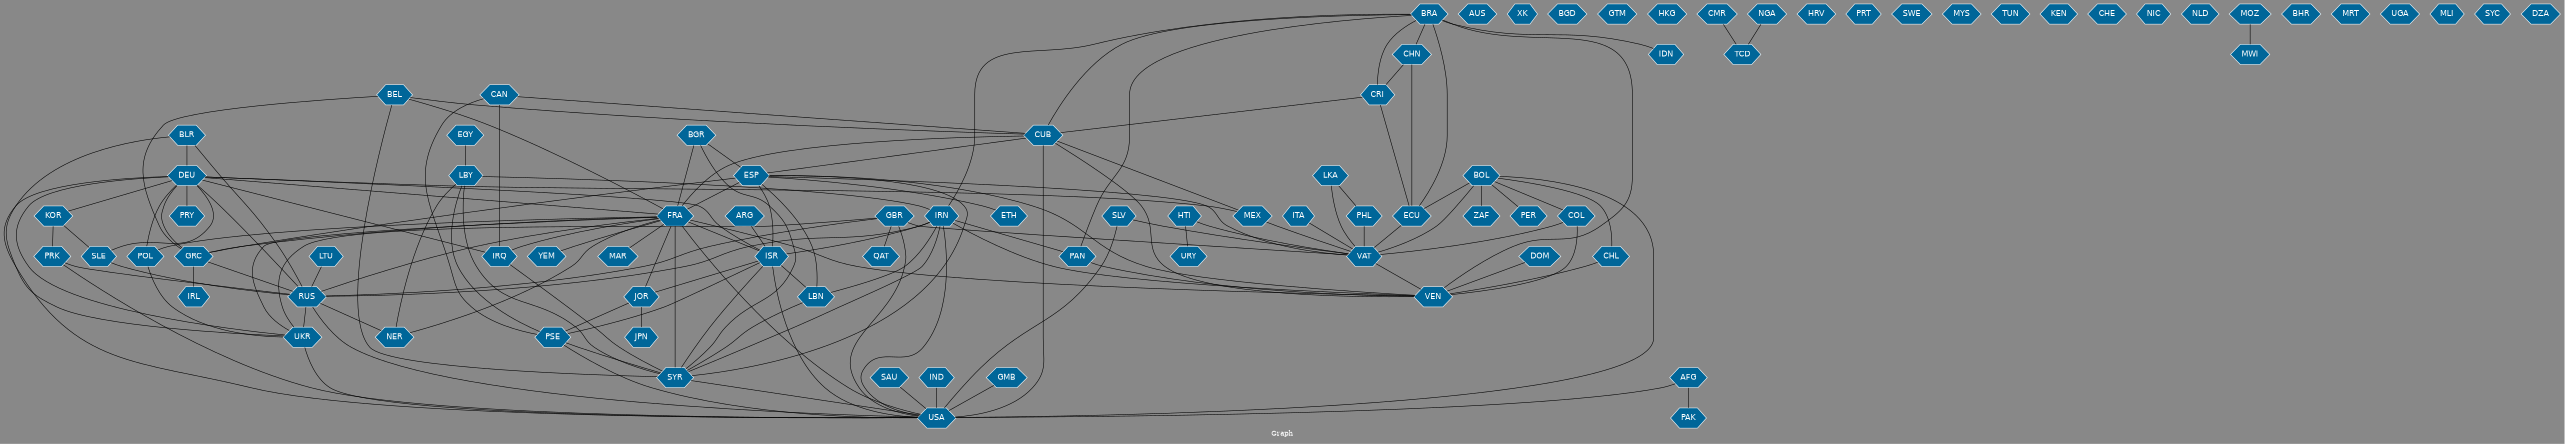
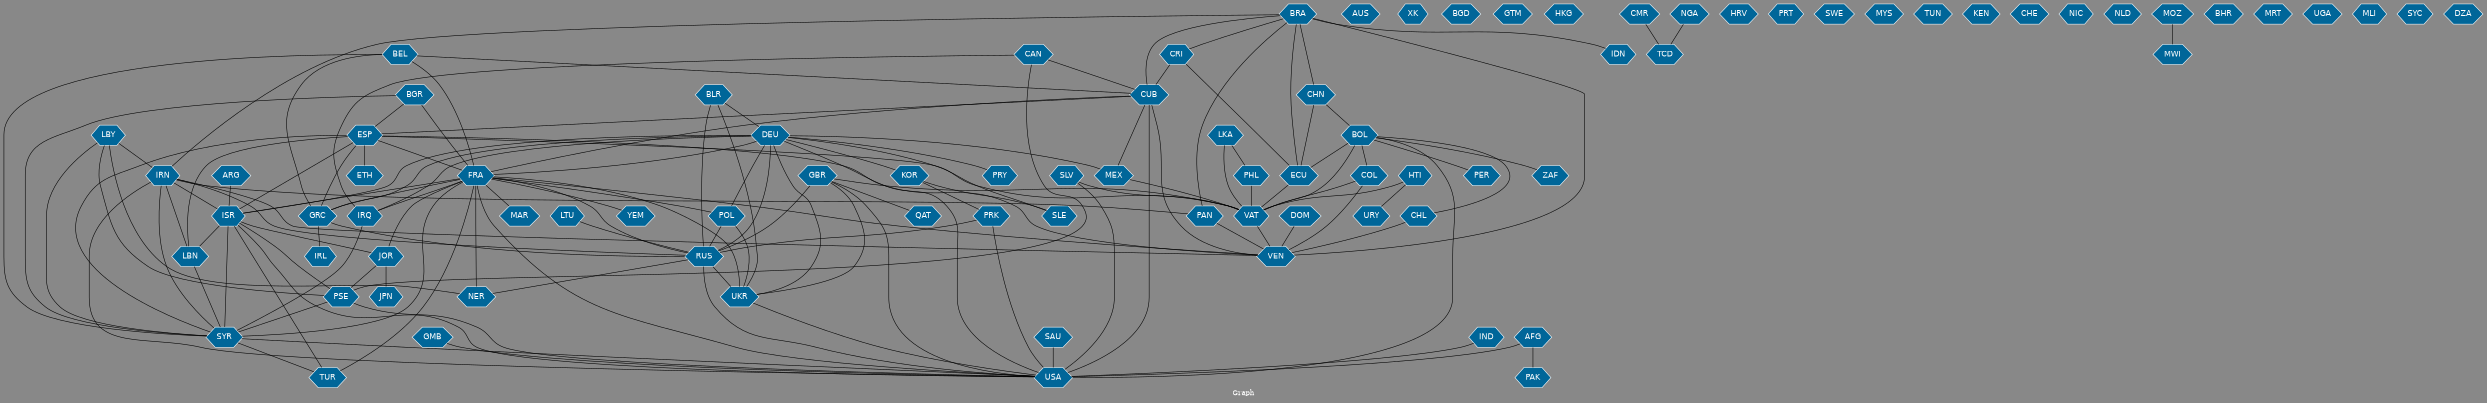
(1395, 75) -> (1338, 115)
(465, 135) -> none
(1299, 216) -> none
(155, 275) -> (714, 238)
none -> (328, 378)
